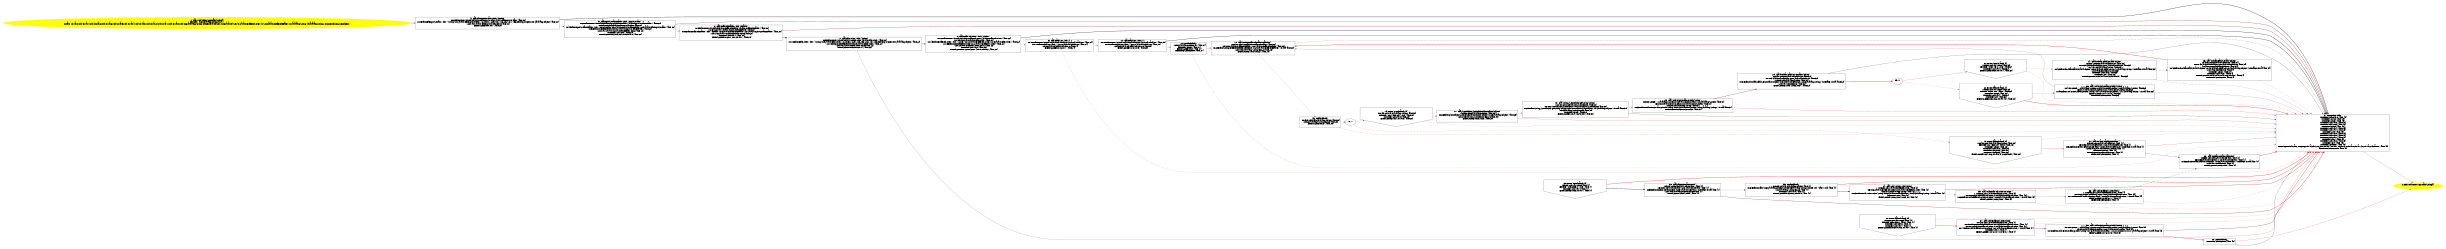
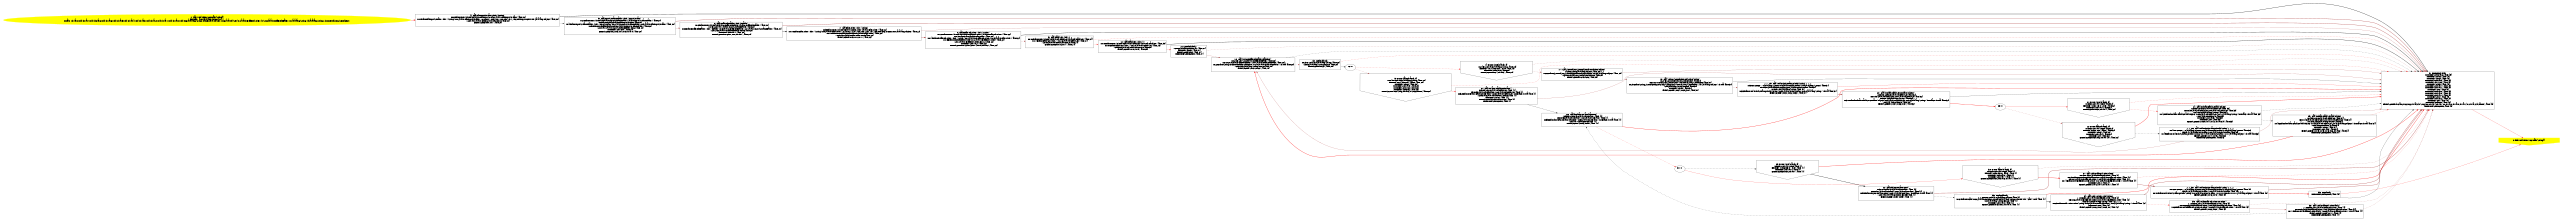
none -> (1680, 169)
(2418, 186) -> (2529, 141)
(2220, 242) -> (2325, 194)
